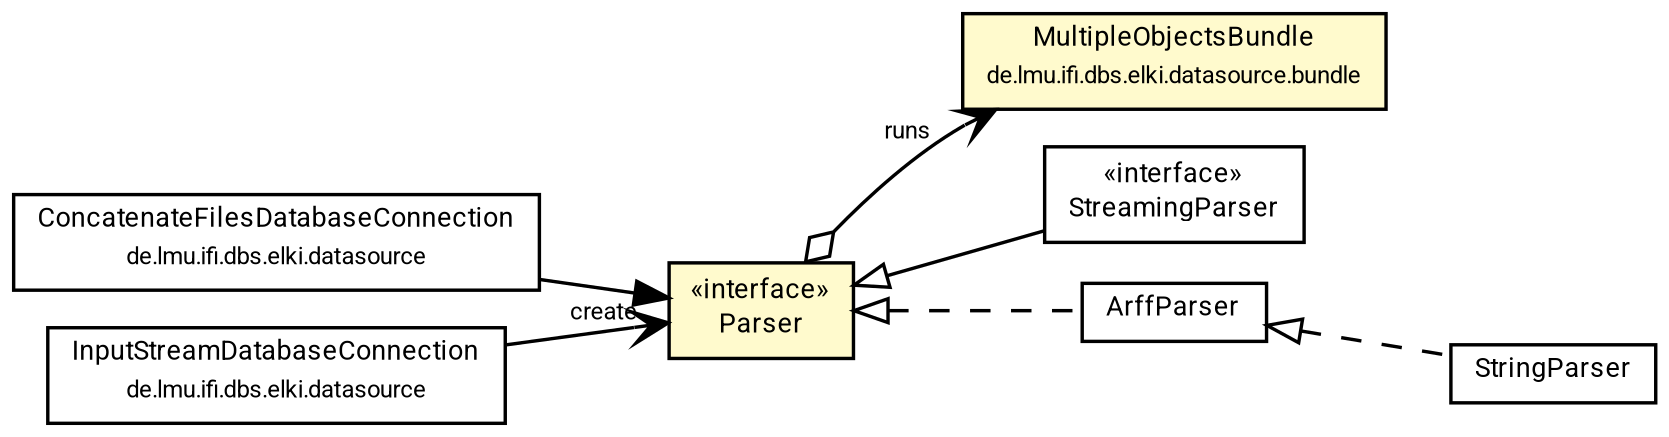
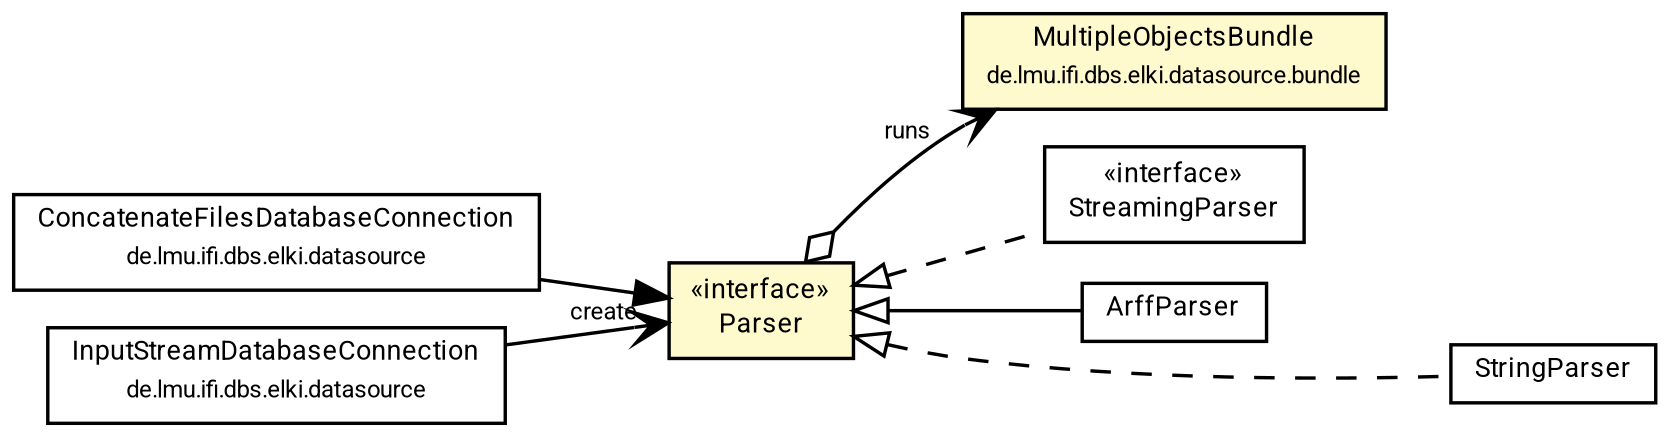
(965, 253) -> (965, 253)
(985, 311) -> (985, 311)
(1375, 343) -> (1168, 375)
